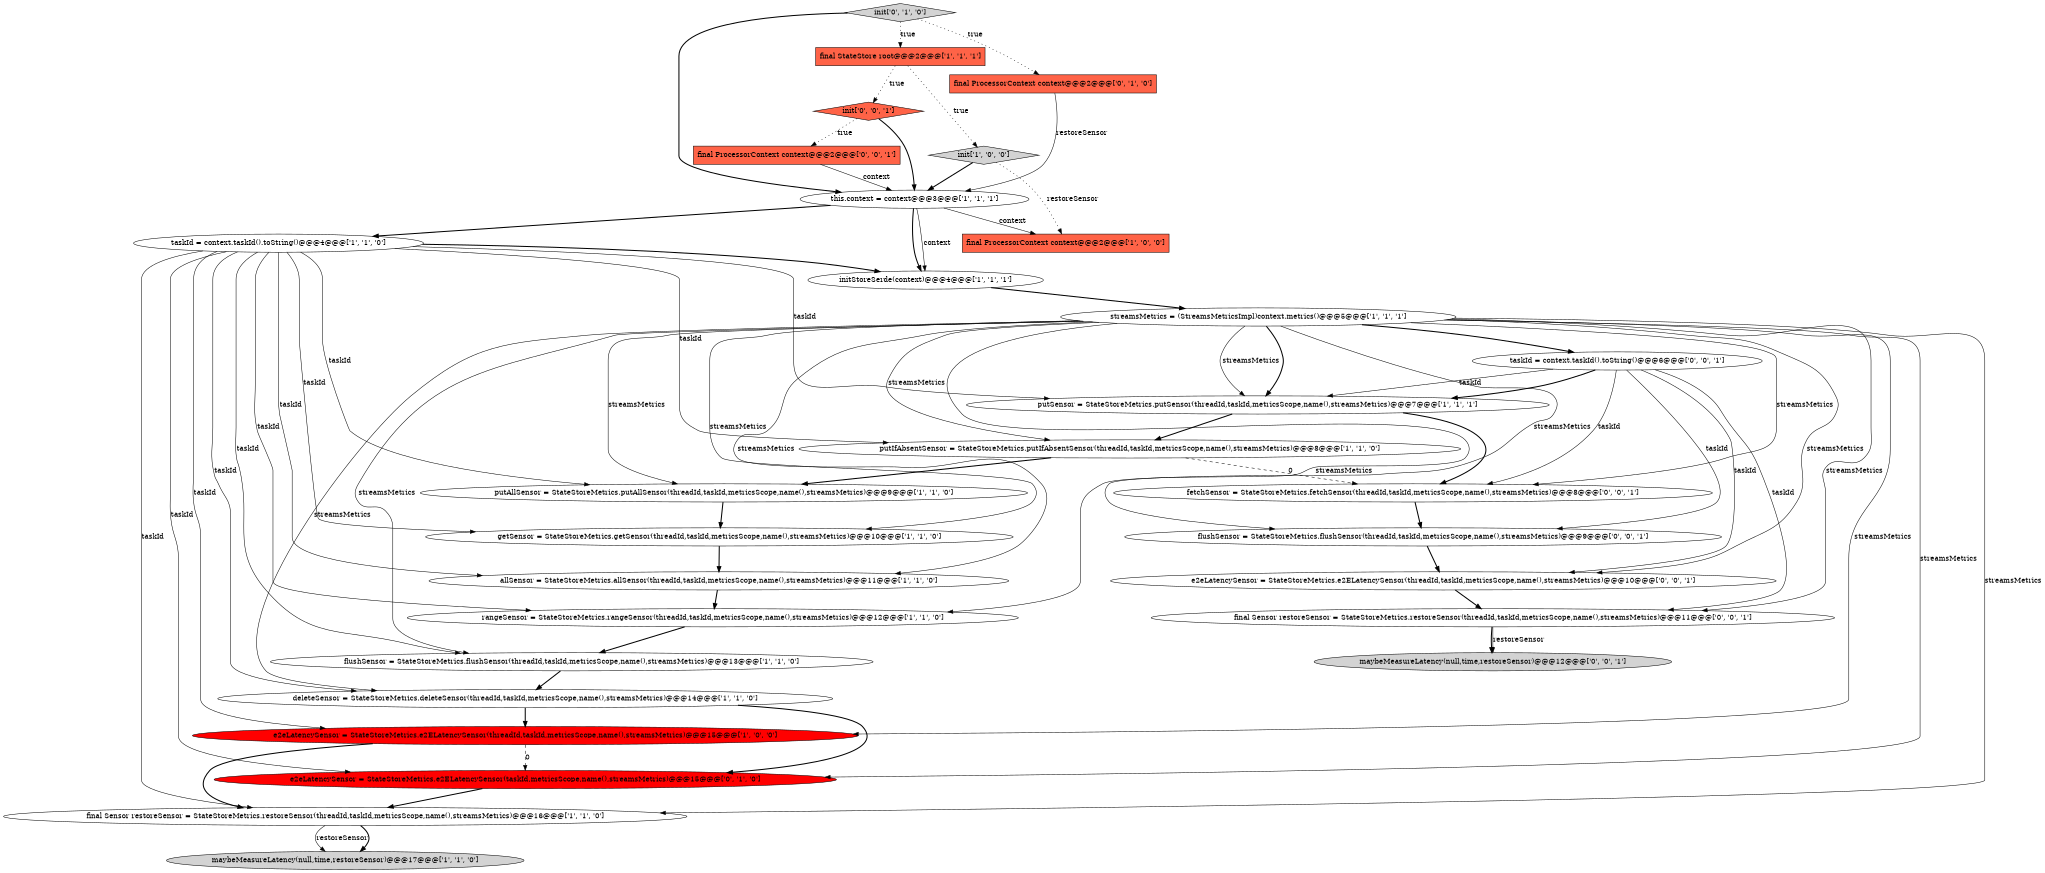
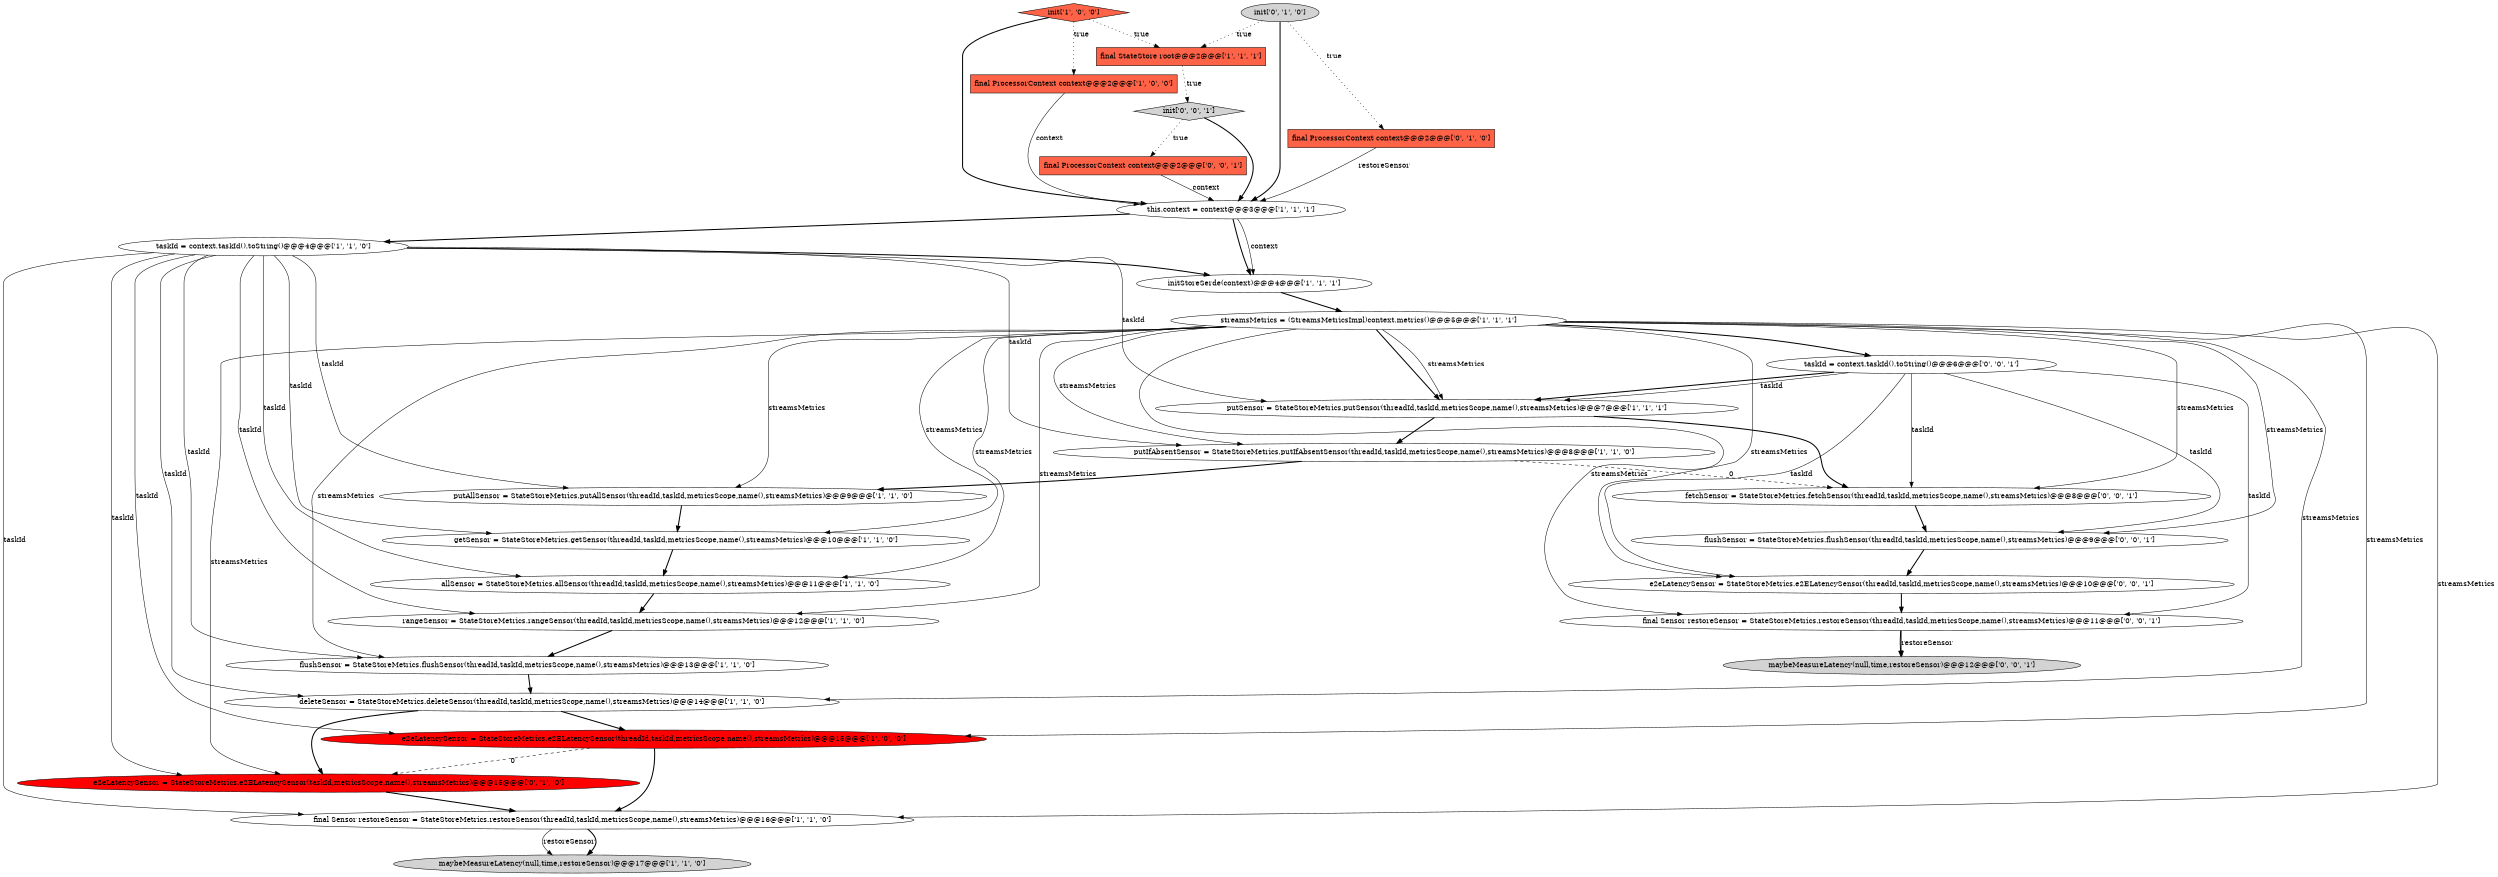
(900, 13) -> (1280, 13)
(941, 105) -> (1122, 32)
(868, 111) -> (1189, 111)
(984, 155) -> (1074, 13)
(1073, 199) -> (1082, 35)
(987, 220) -> (1039, 178)
